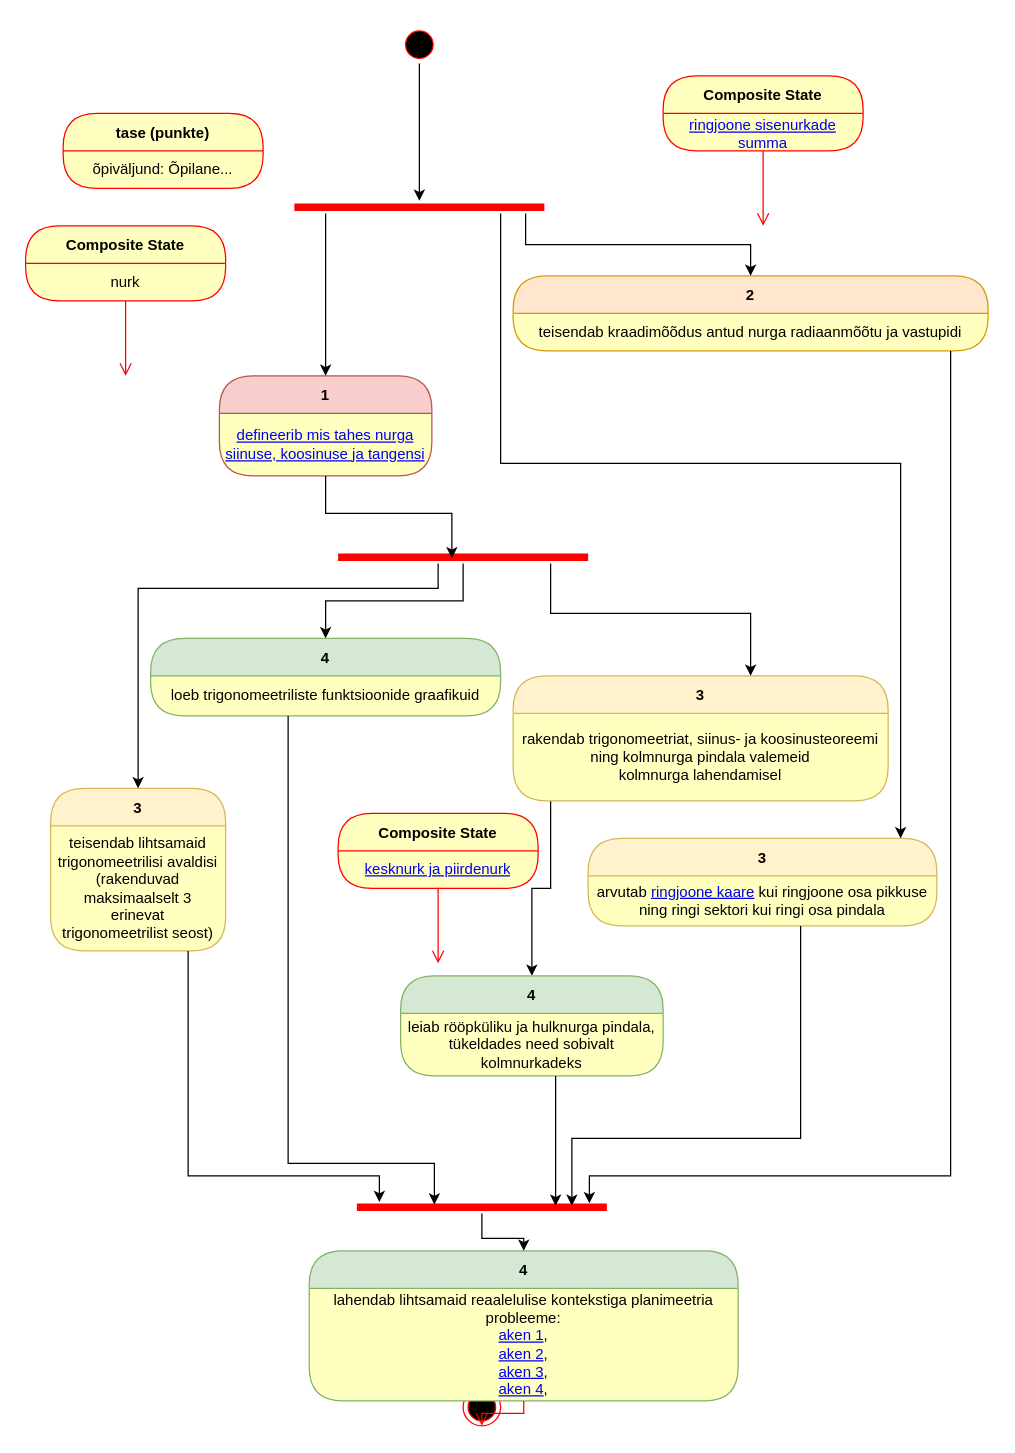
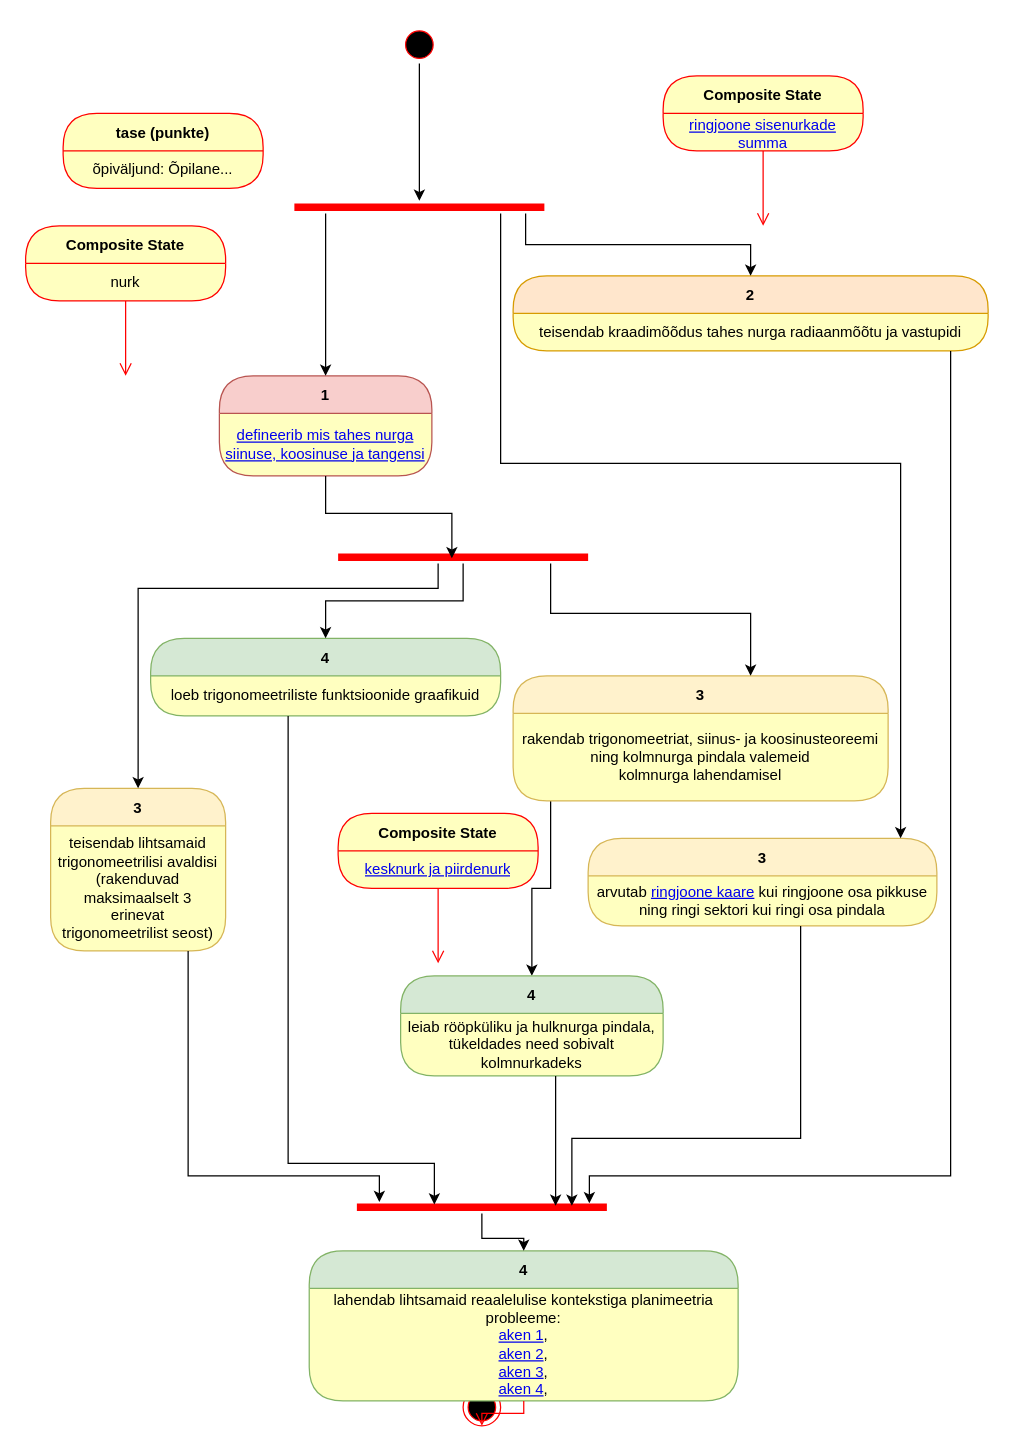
(751, 332) -> (751, 332)
